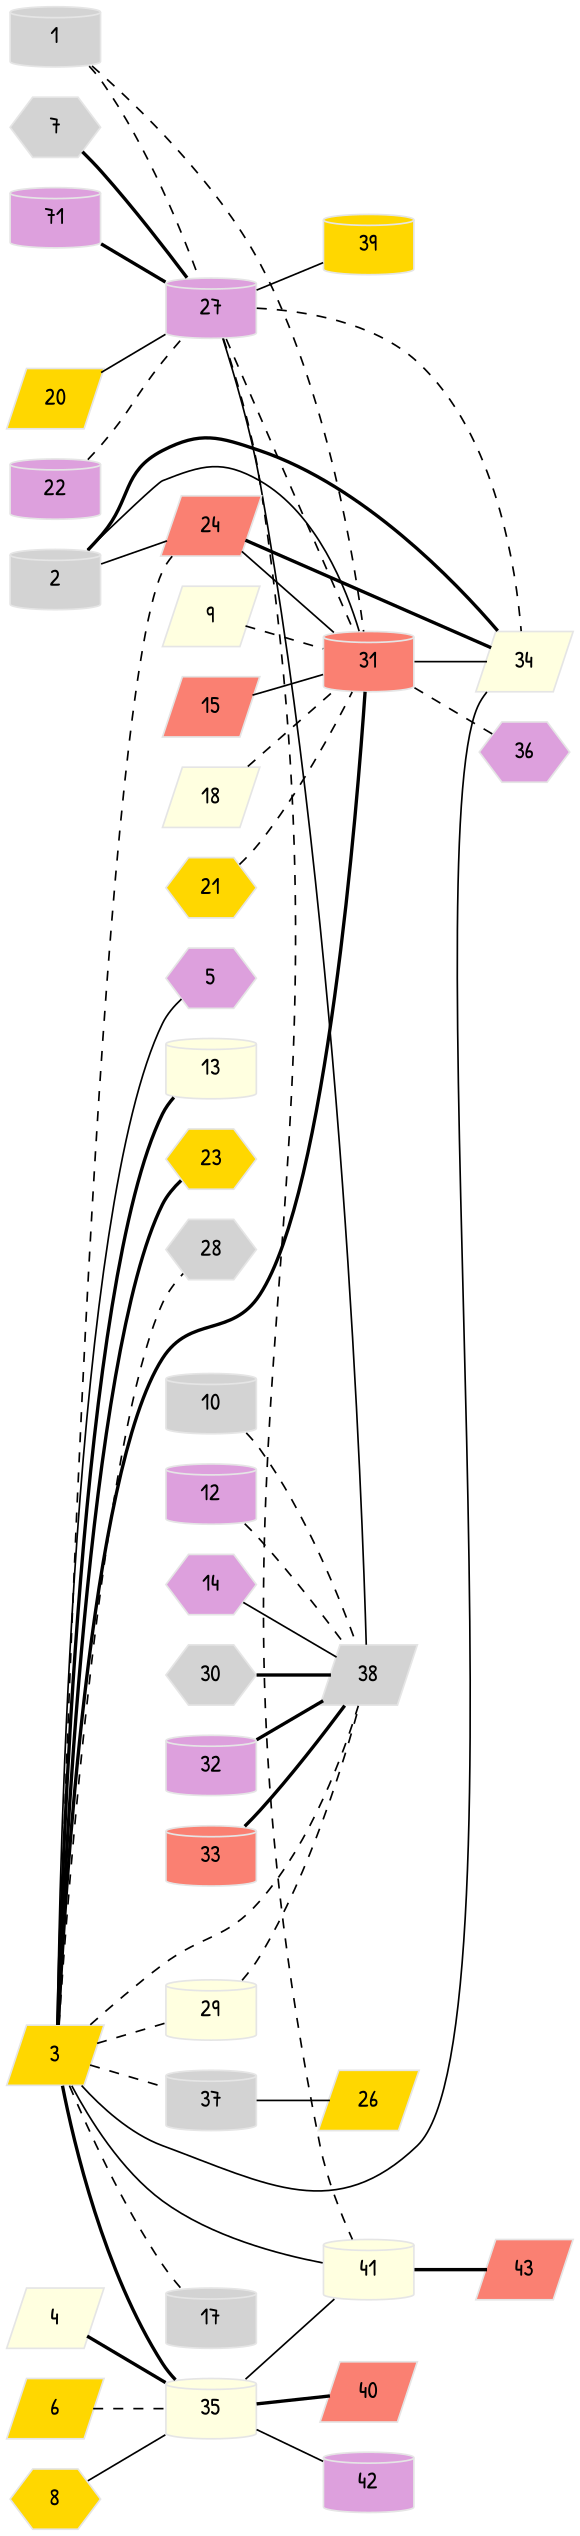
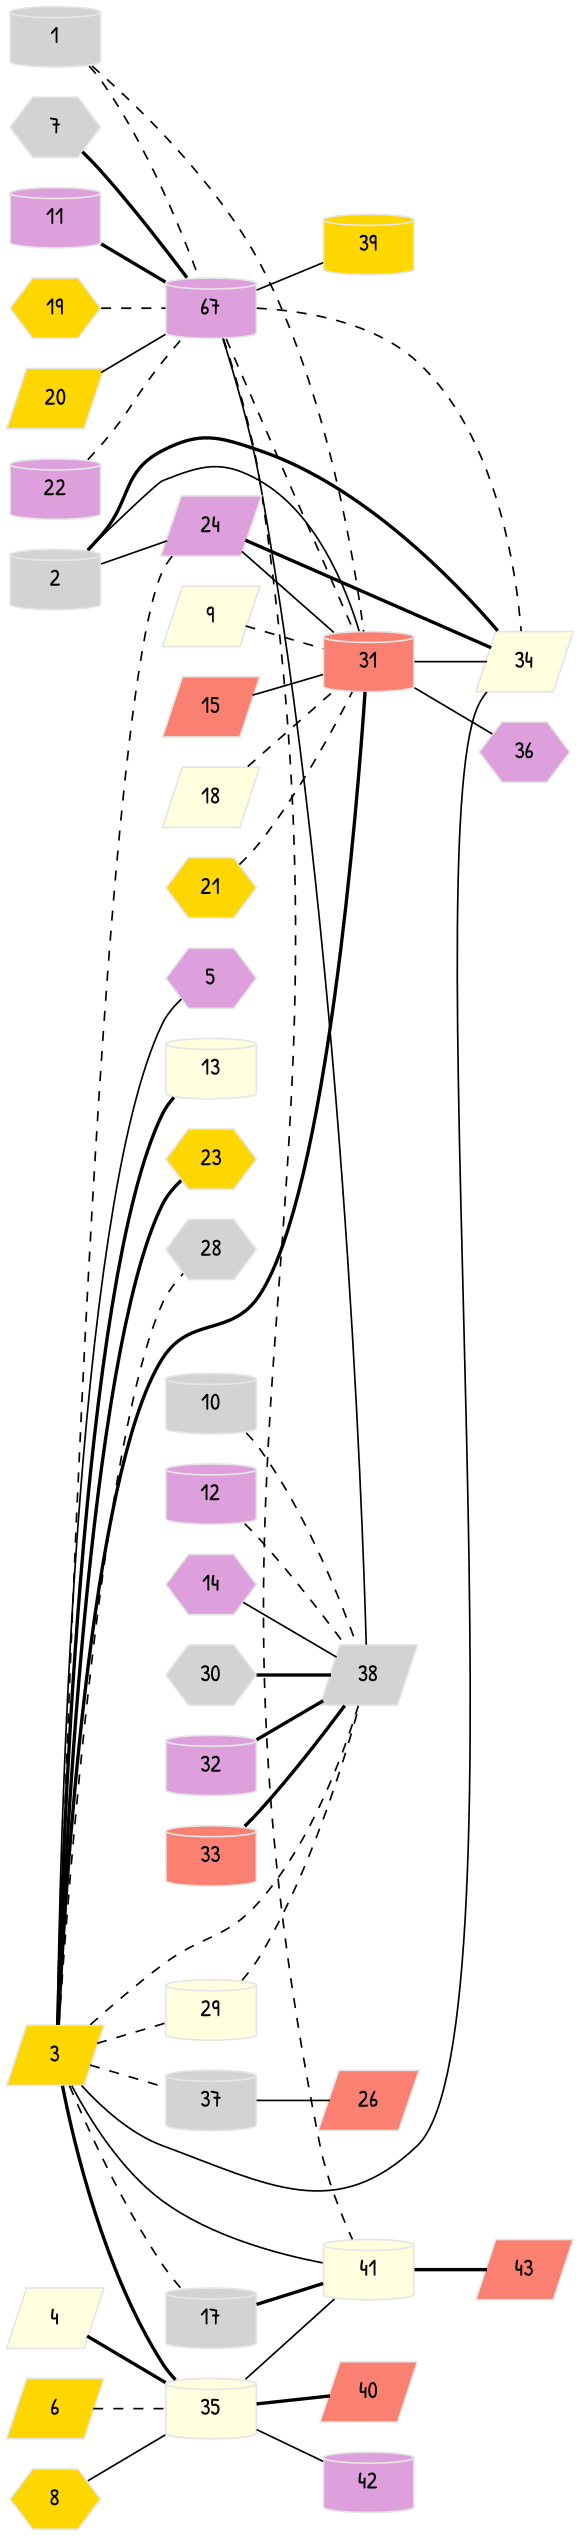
(55, 218) -> (55, 218)
none -> (55, 308)
(211, 308) -> (211, 308)
(211, 526) -> (211, 526)
(453, 711) -> (453, 711)
(369, 2100) -> (369, 2100)
none -> (290, 2294)
